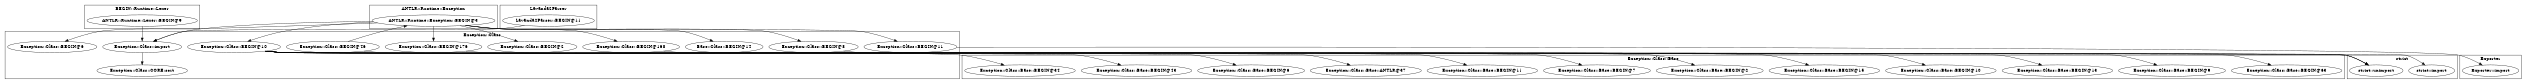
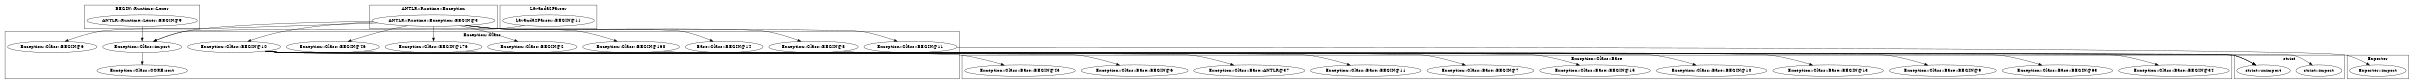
(374, 33) -> (375, 33)
(1710, 71) -> none
